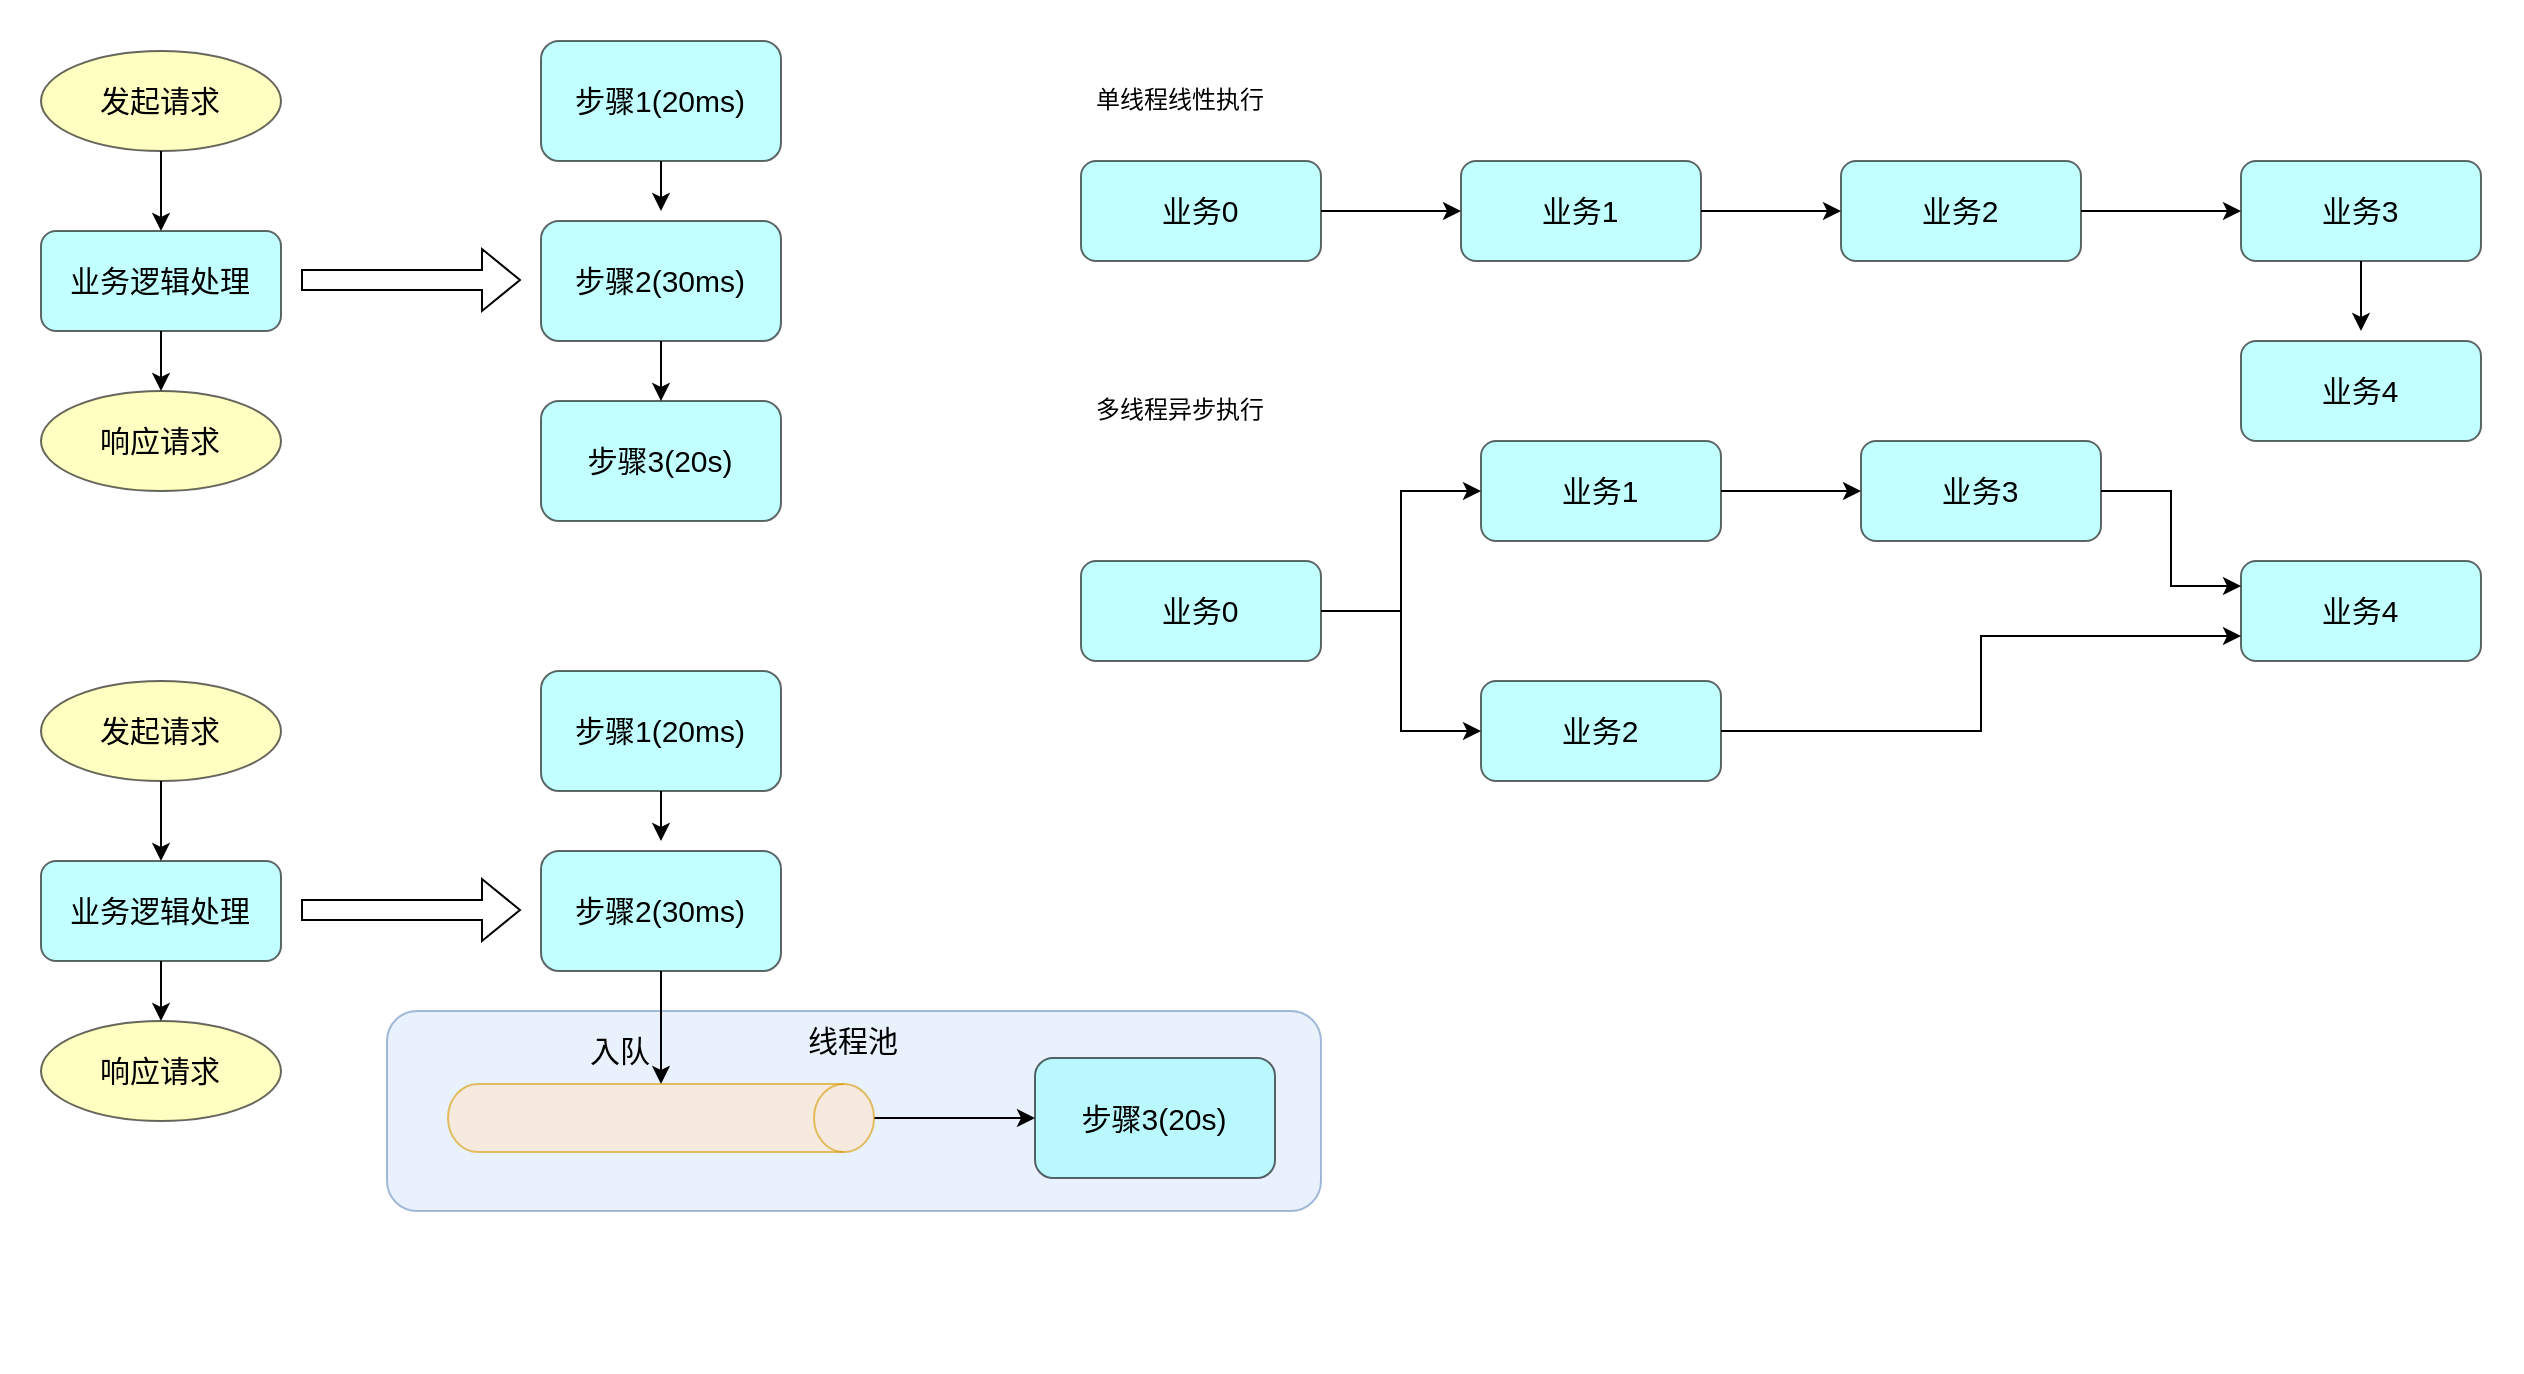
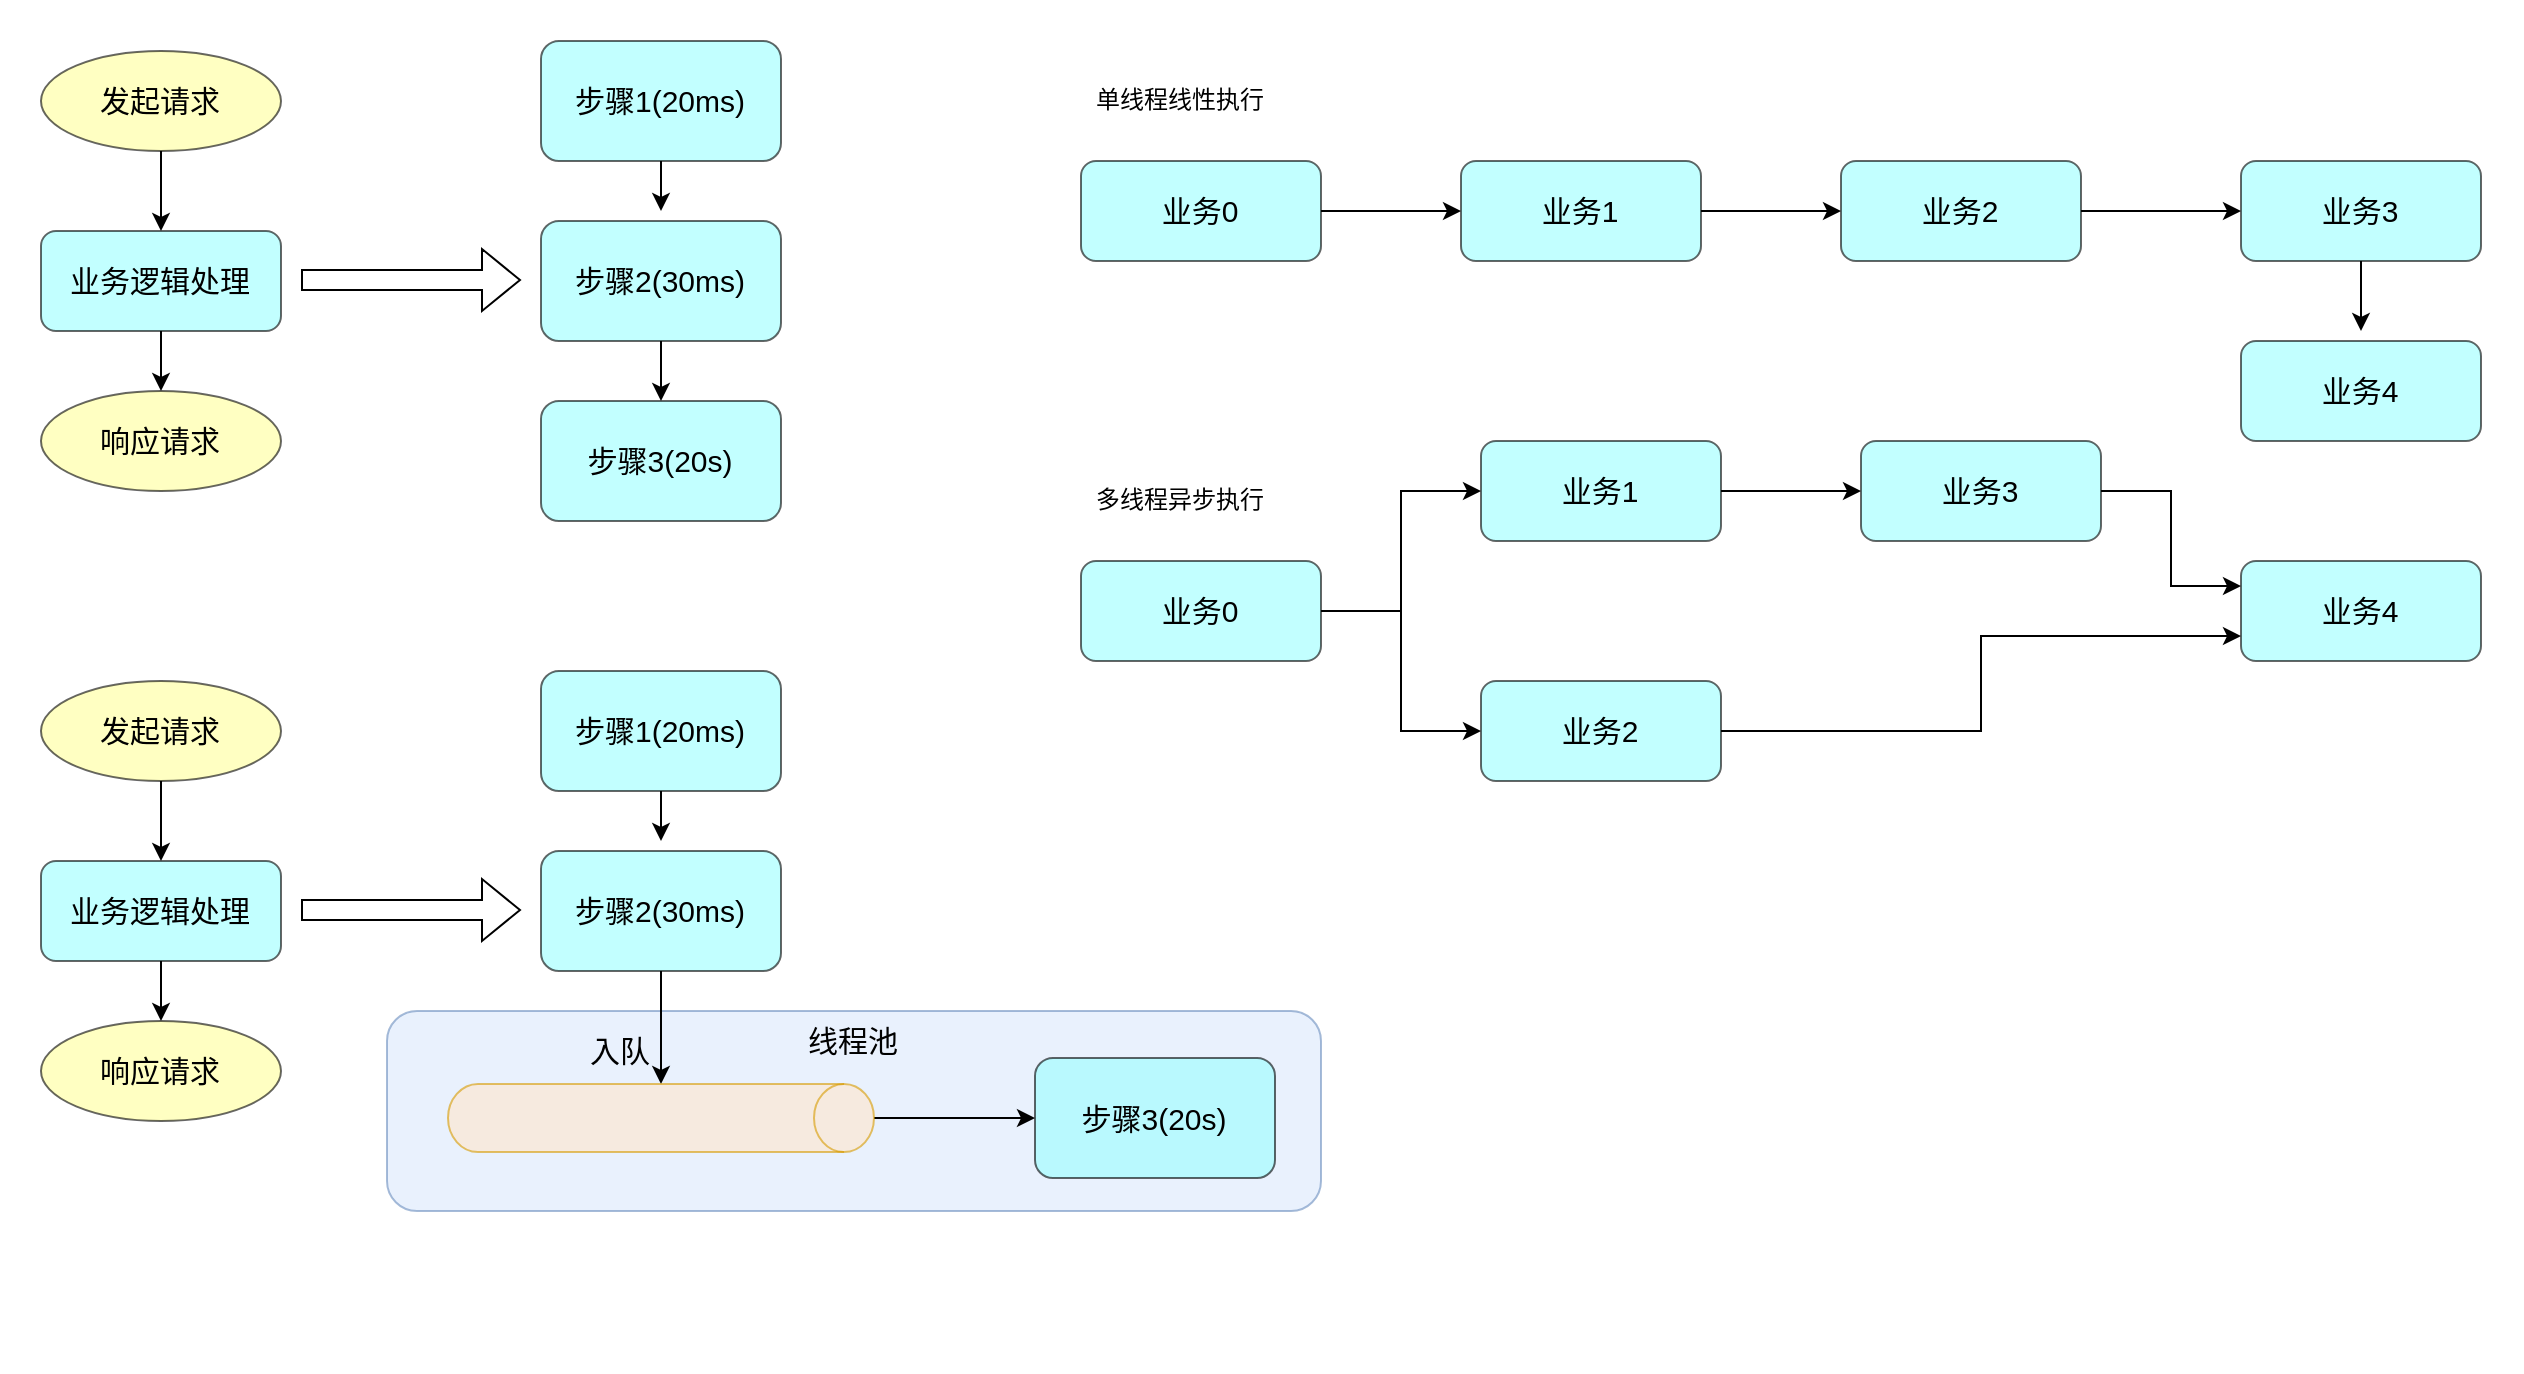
(1181, 411) -> (1181, 501)
